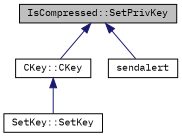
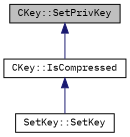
(98, 14) -> (65, 14)
(53, 68) -> (65, 68)
(143, 68) -> none
